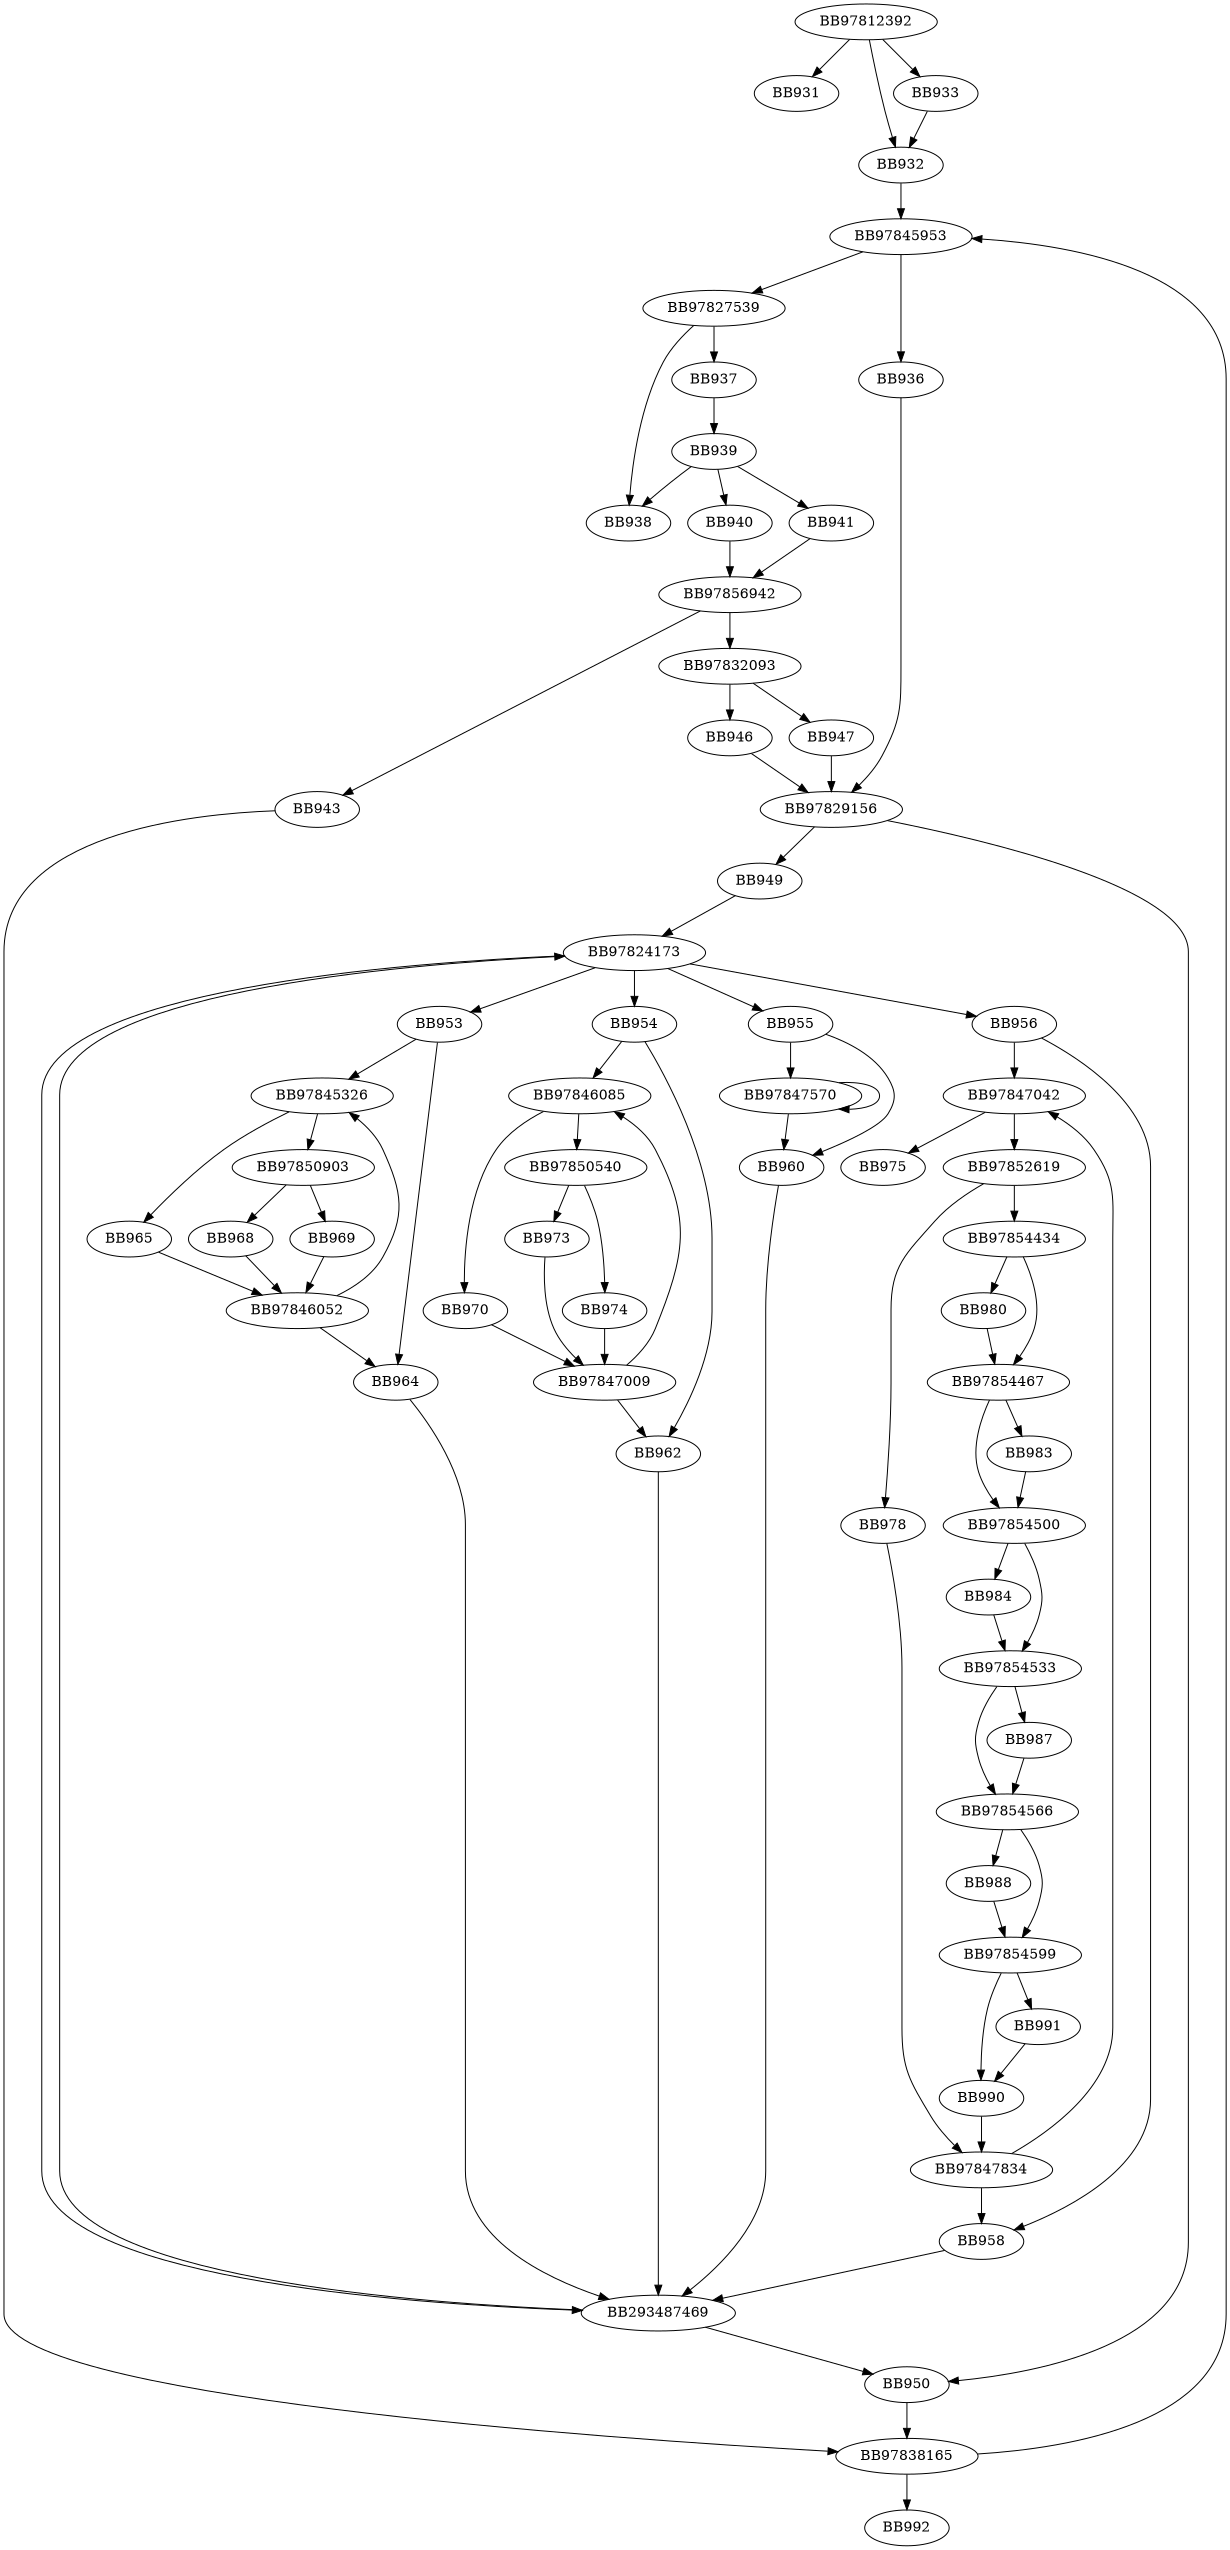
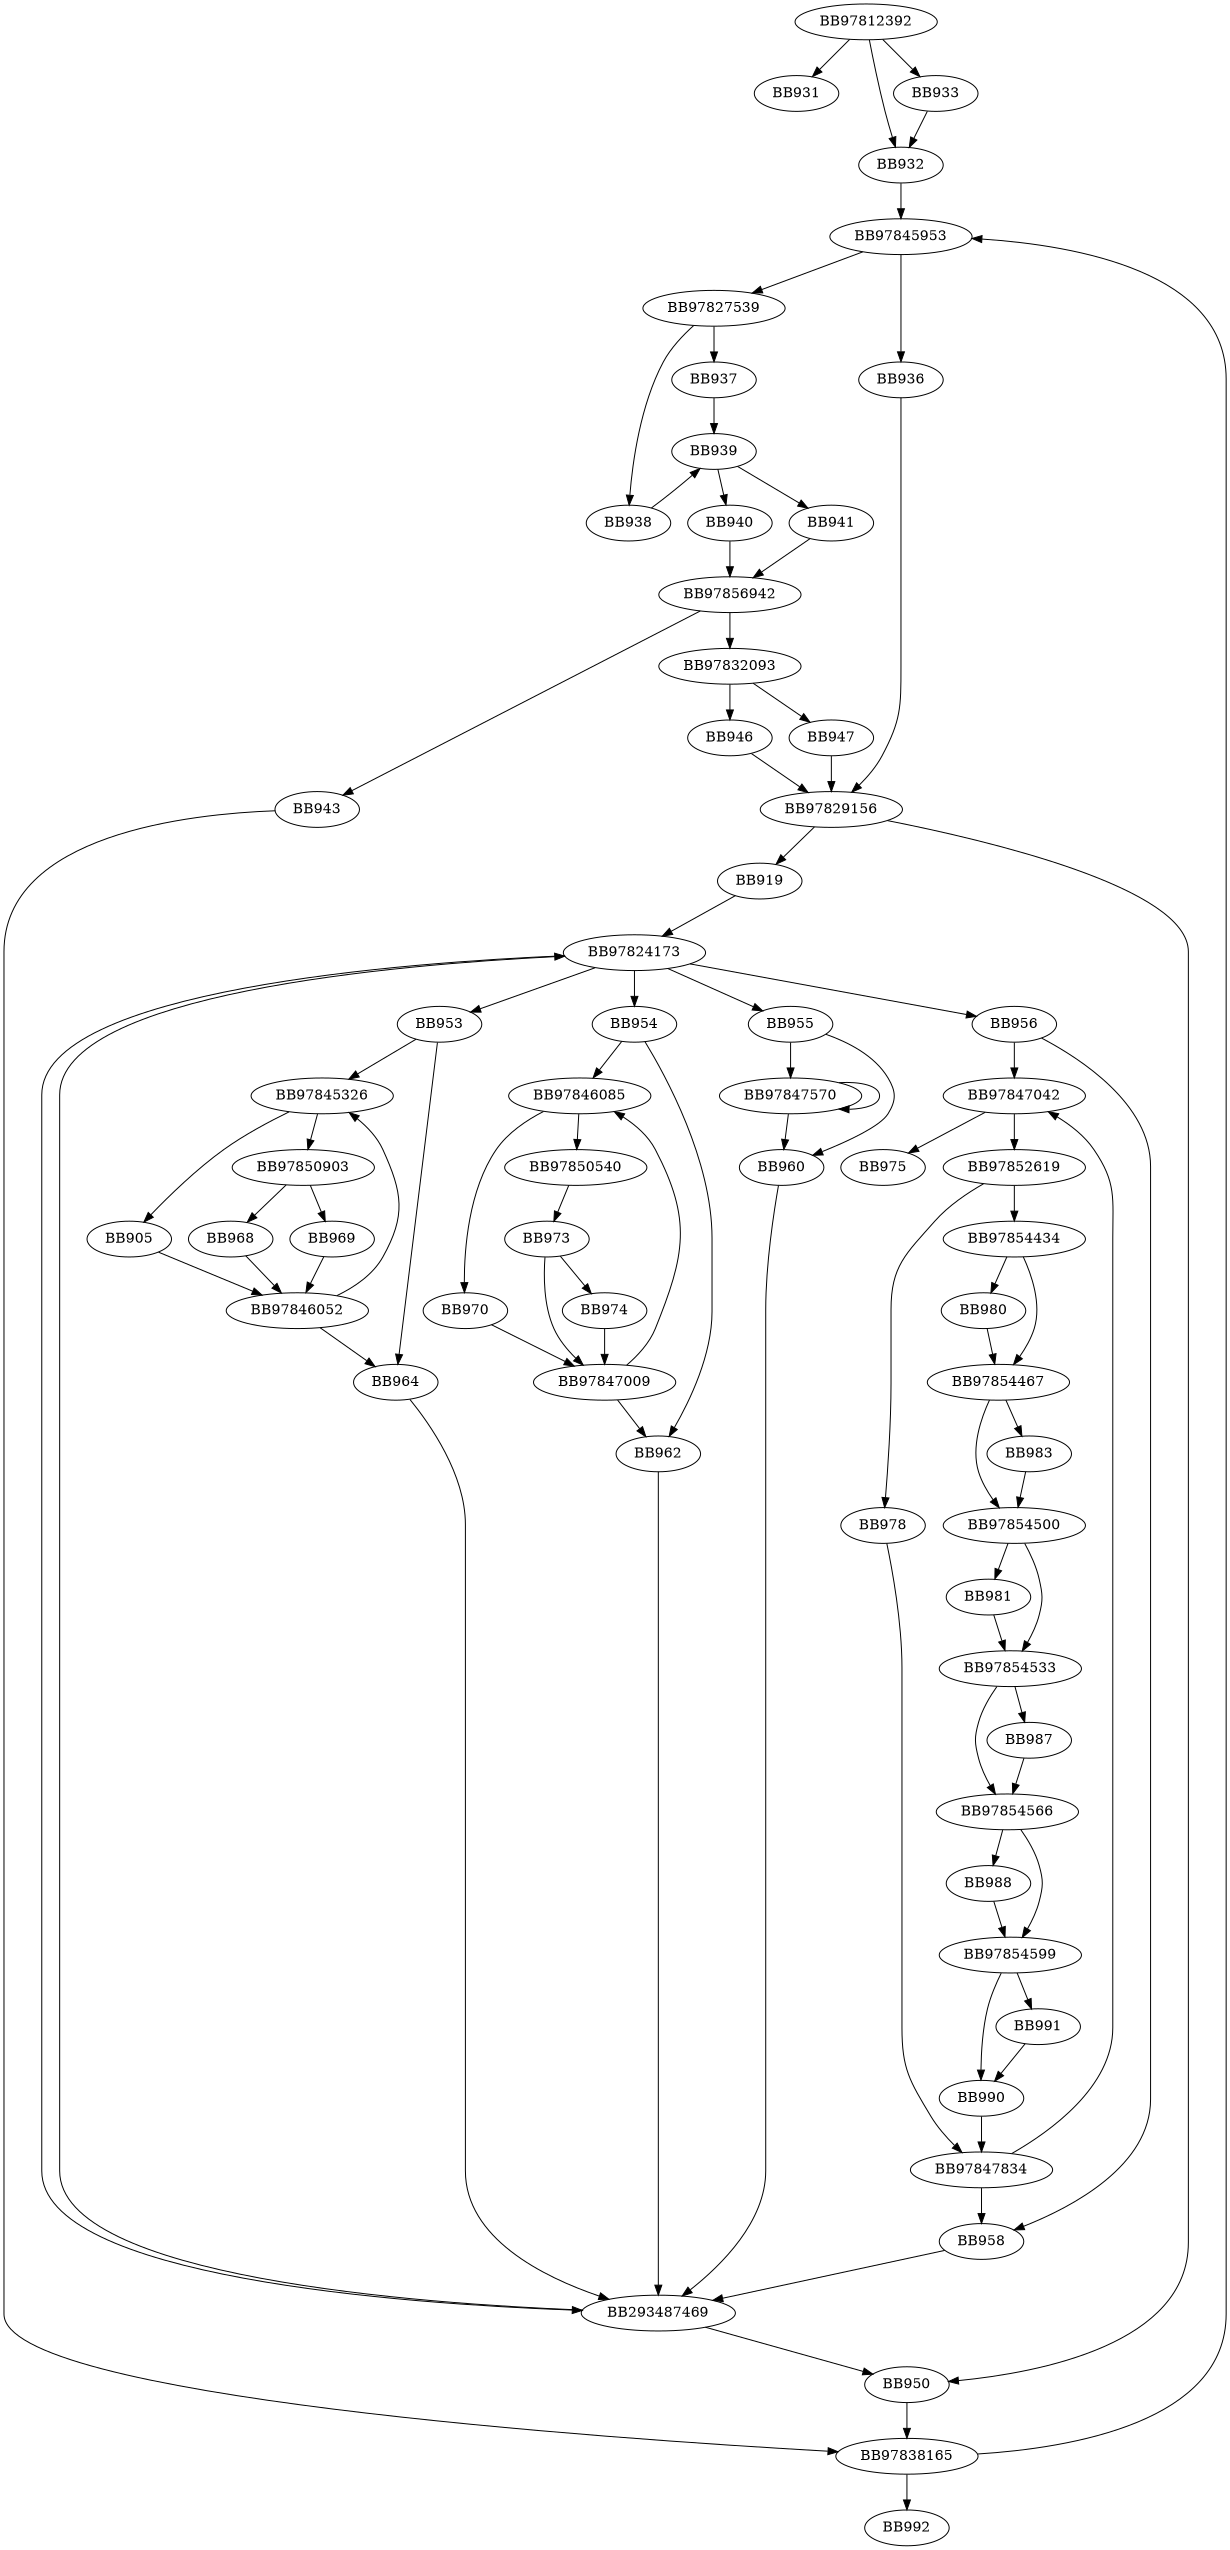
(670, 483) -> (672, 492)
(760, 881) -> (760, 881)
(600, 1233) -> (573, 1271)
(129, 1239) -> (129, 1239)
(988, 1597) -> (988, 1597)
